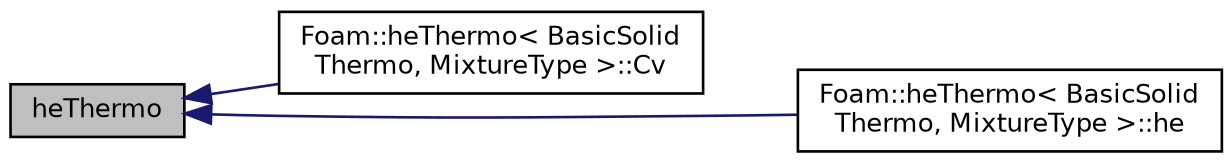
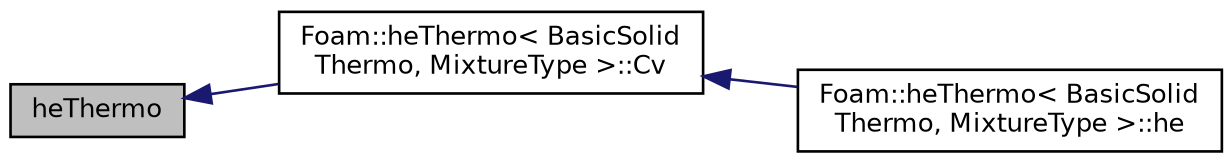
(505, 117) -> (764, 83)
